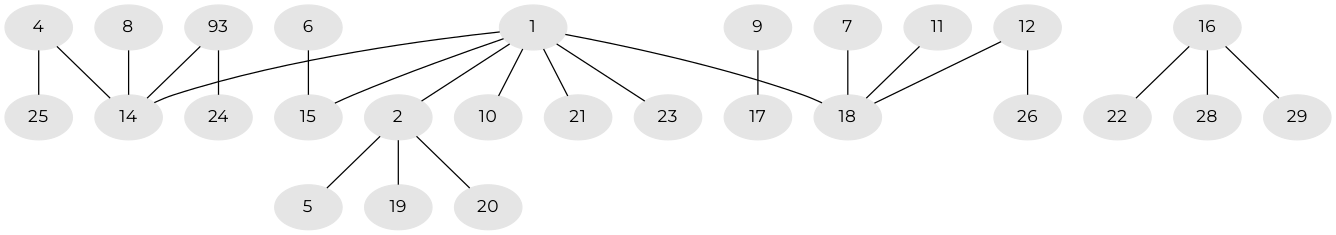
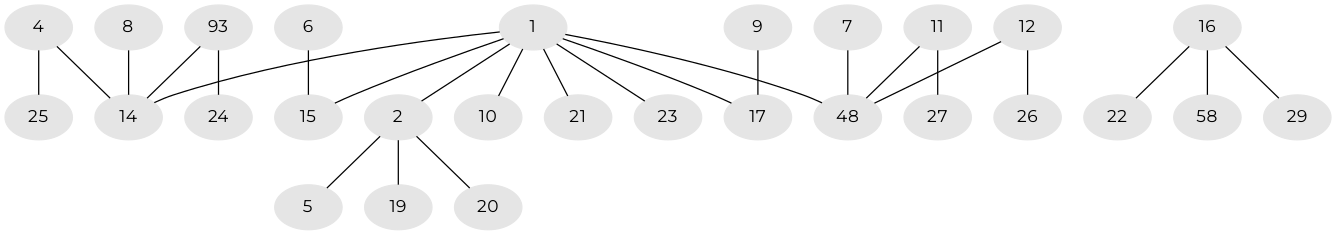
none -> (648, 69)
(848, 117) -> (848, 117)
none -> (938, 117)
(1207, 117) -> (1207, 117)
